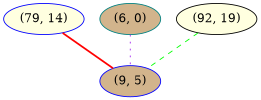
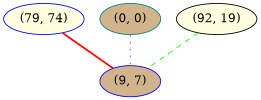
(44, 19) -> (44, 19)
(130, 19) -> (130, 19)
(130, 81) -> (130, 81)
